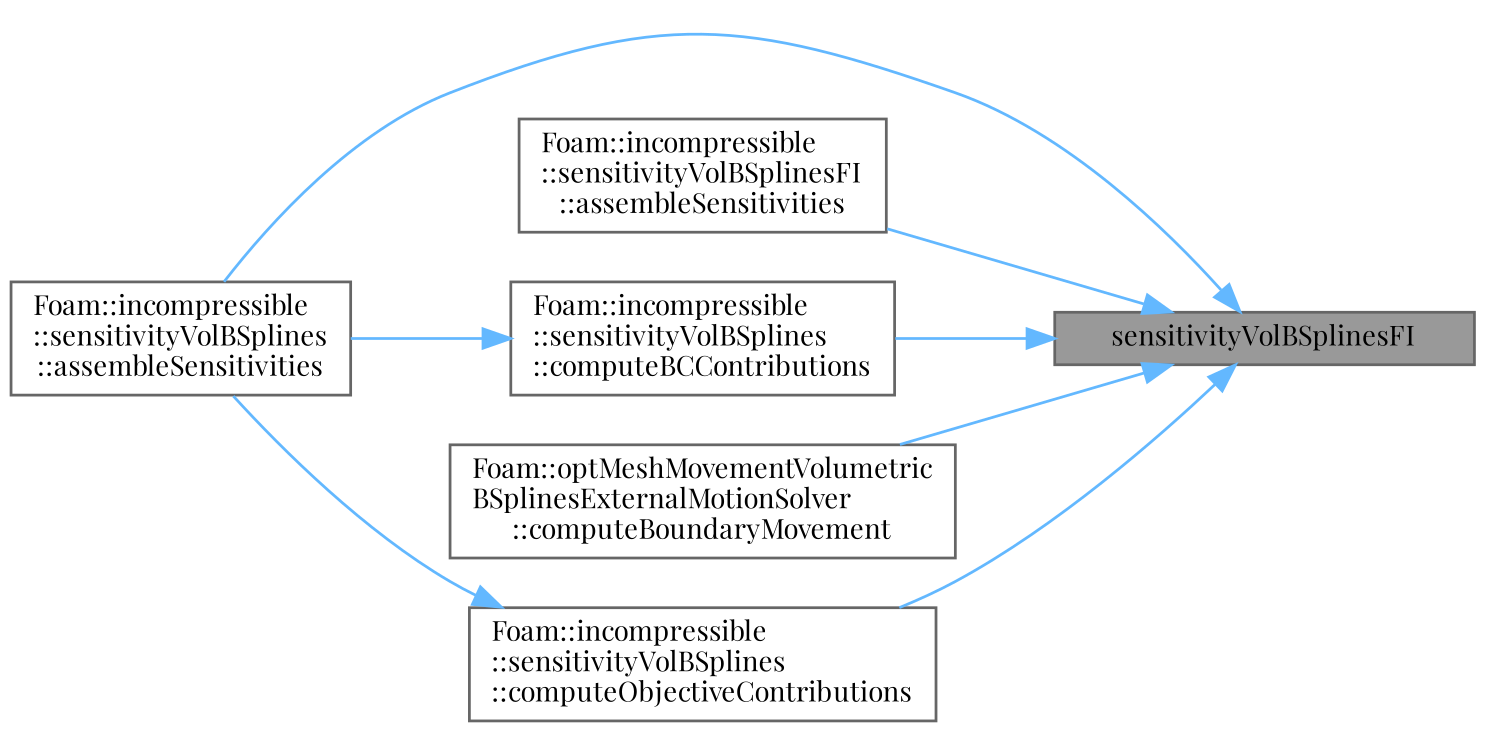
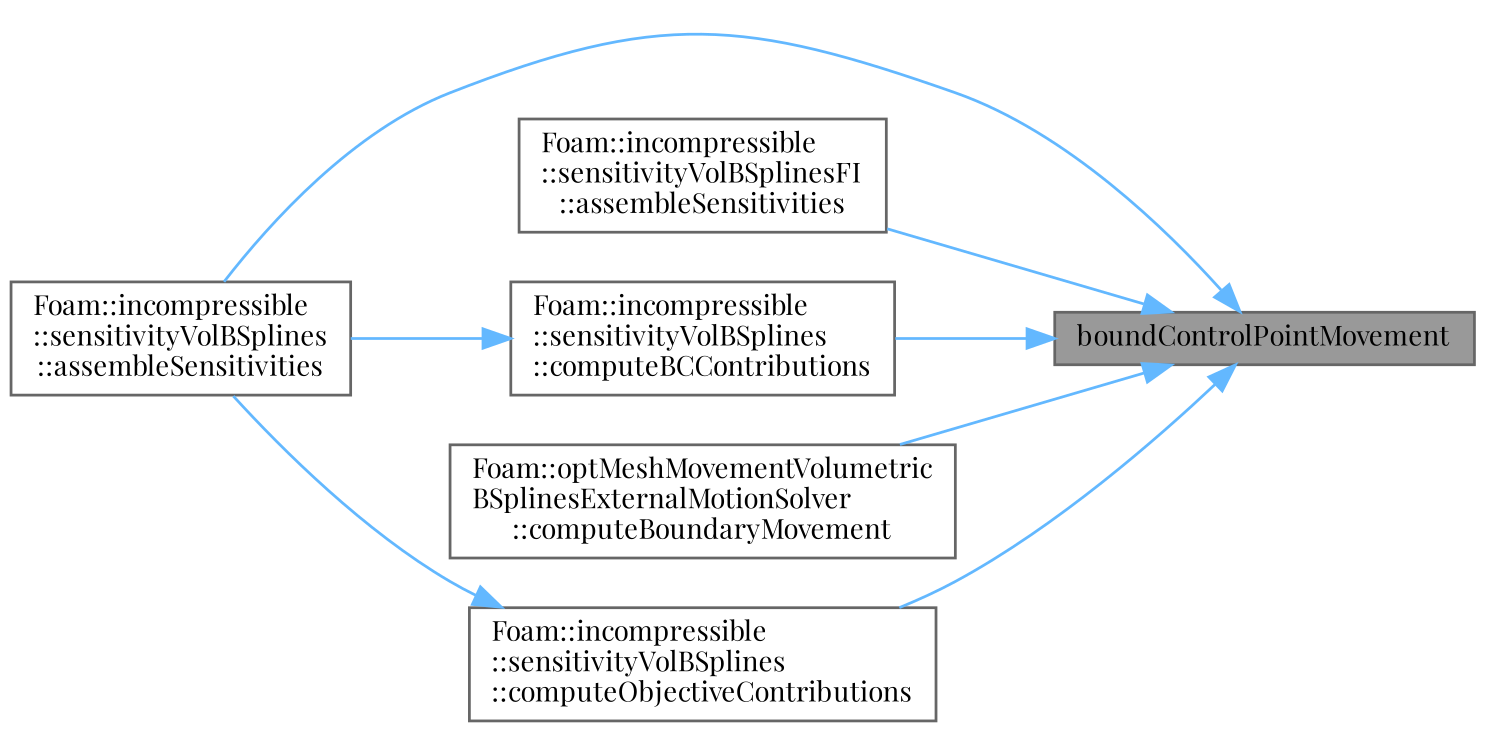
(1265, 339) -> (1265, 339)
